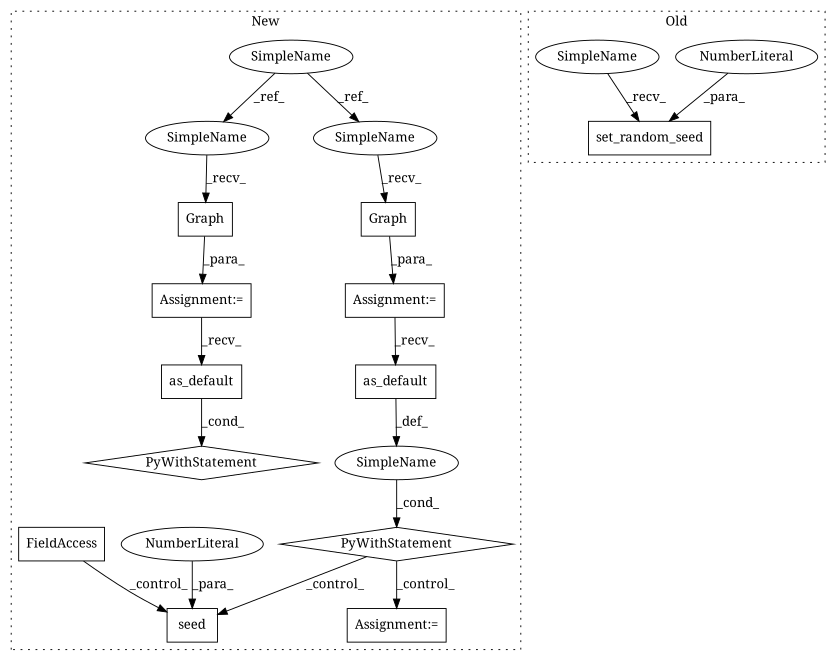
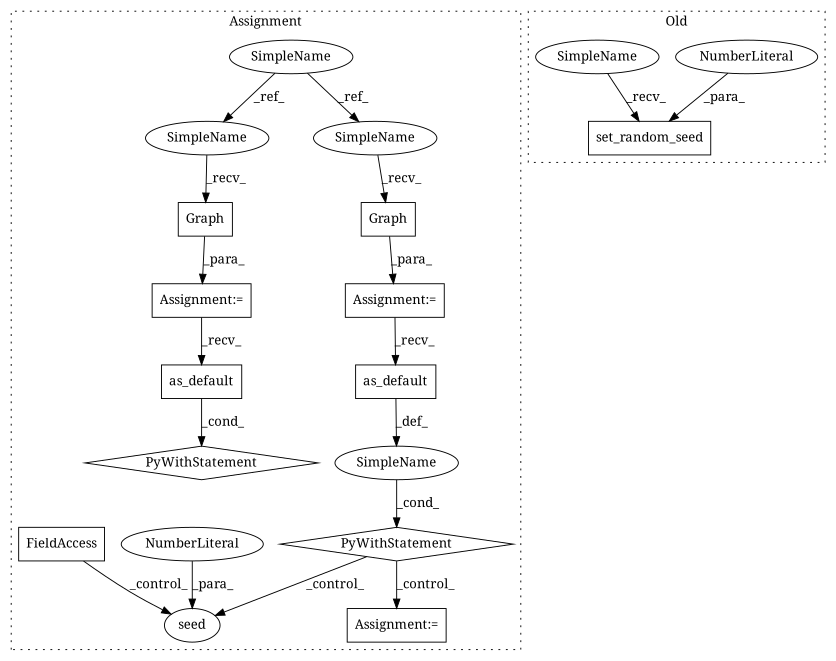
(266, 22) -> (266, 22)
(192, 625) -> (192, 625)
